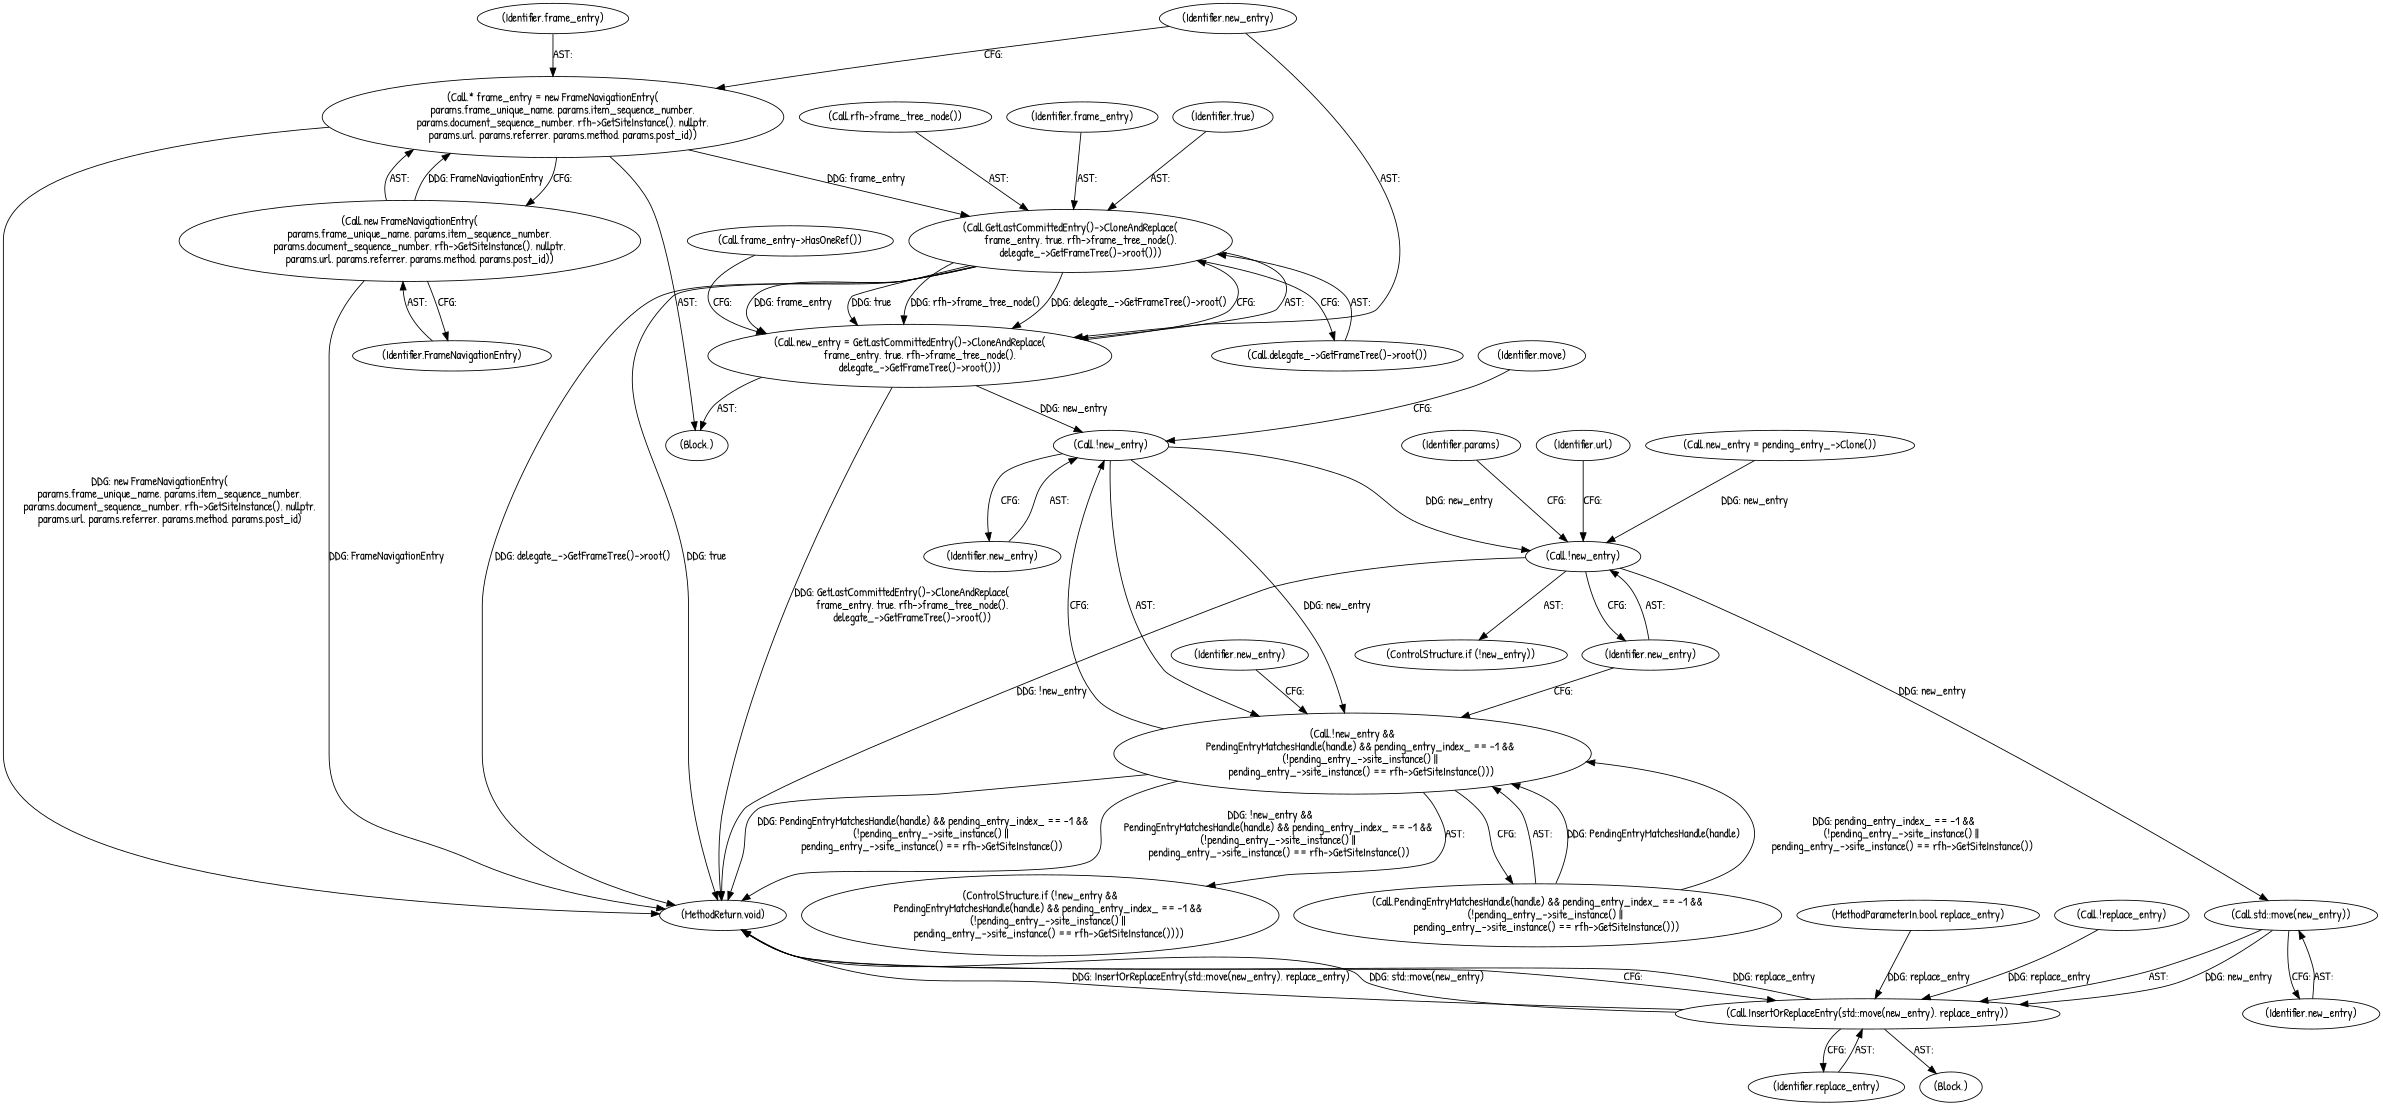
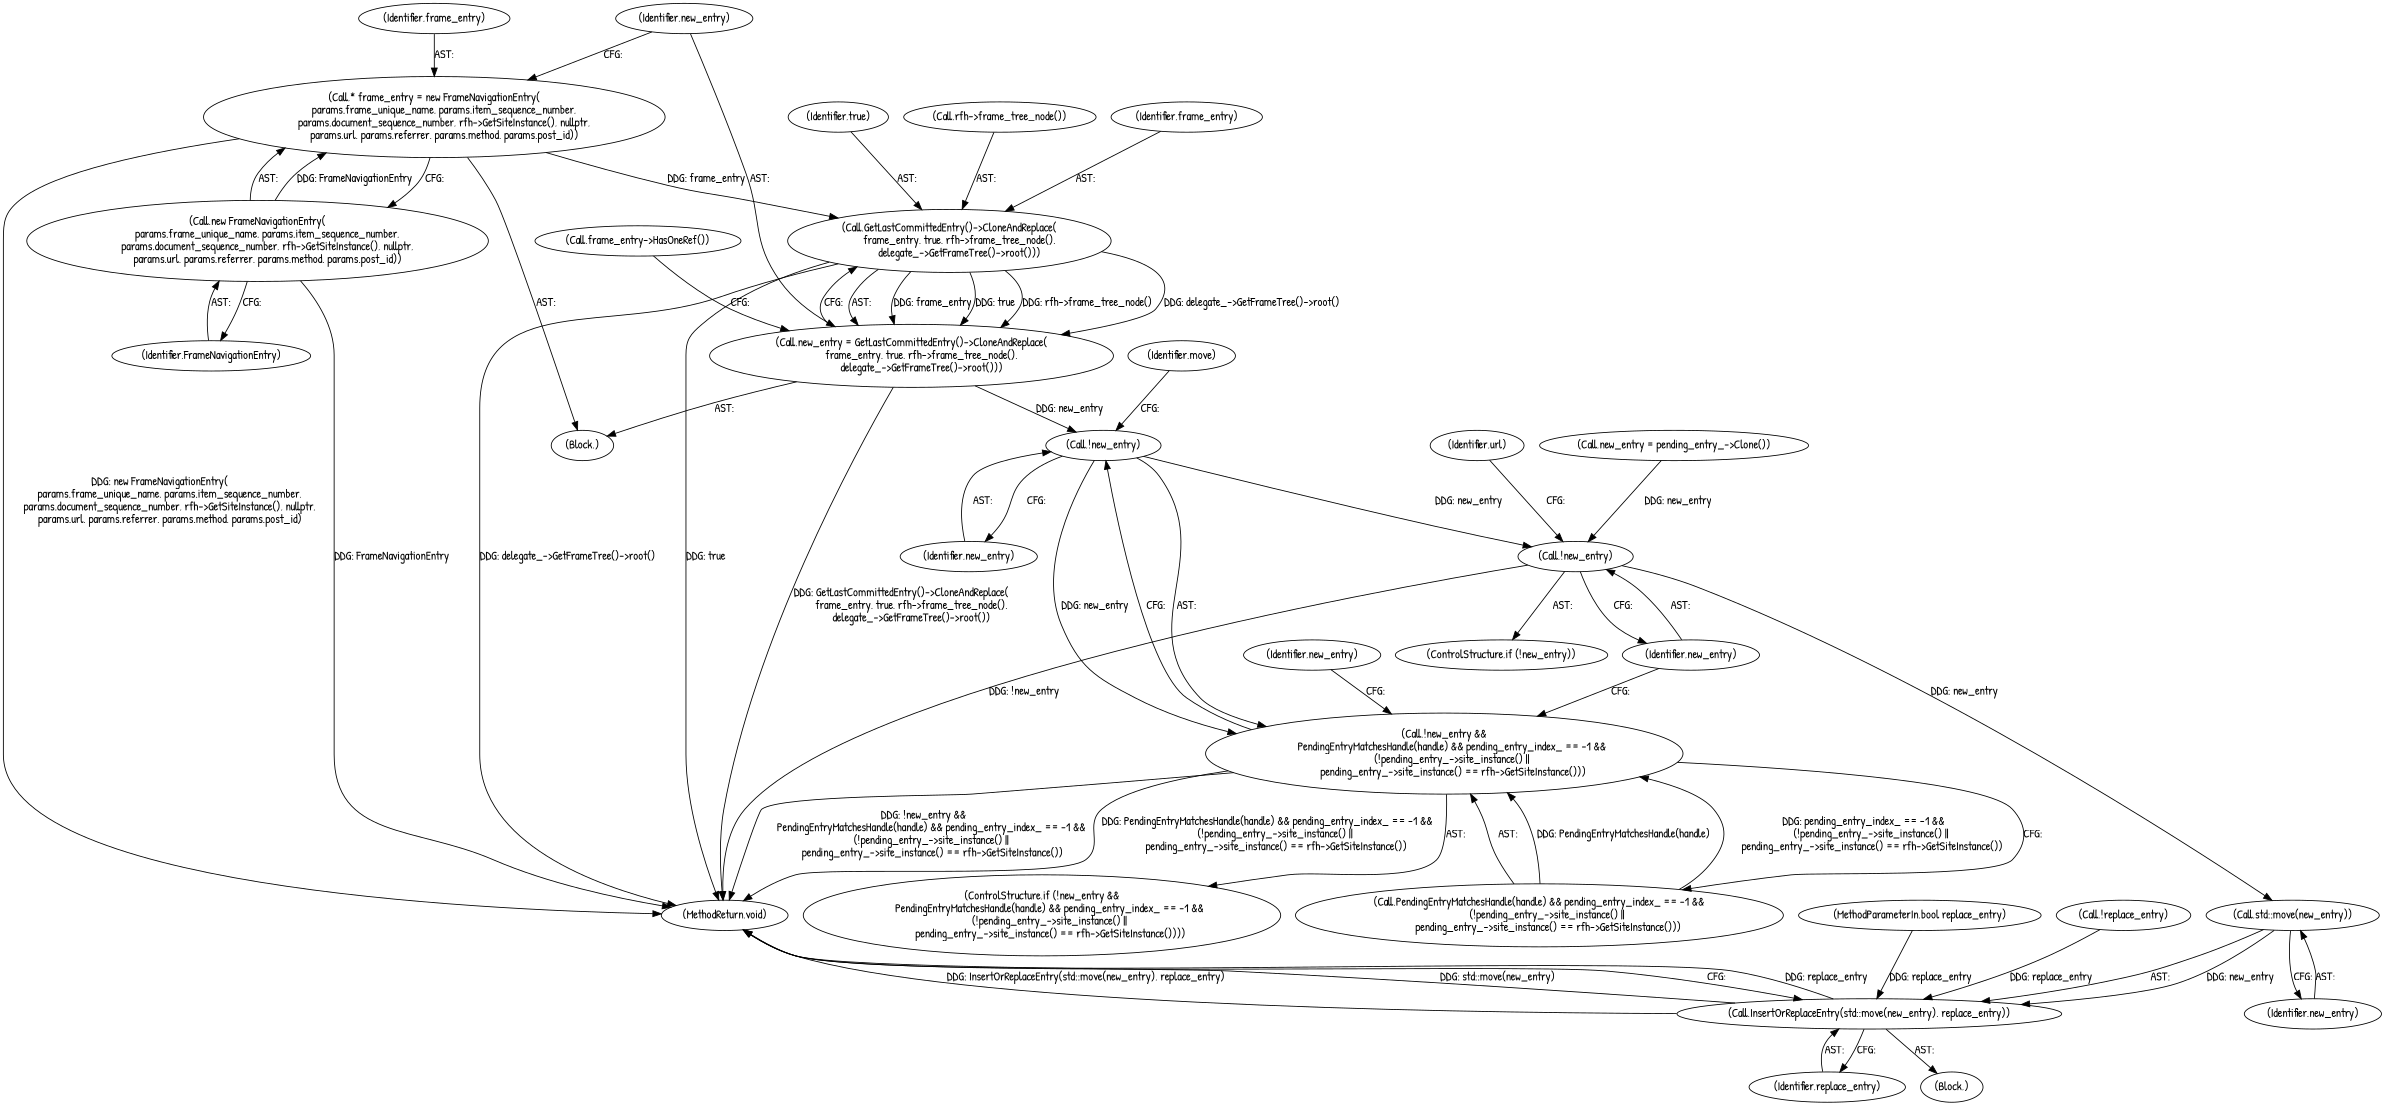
(1337, 356) -> none
(1461, 445) -> none
